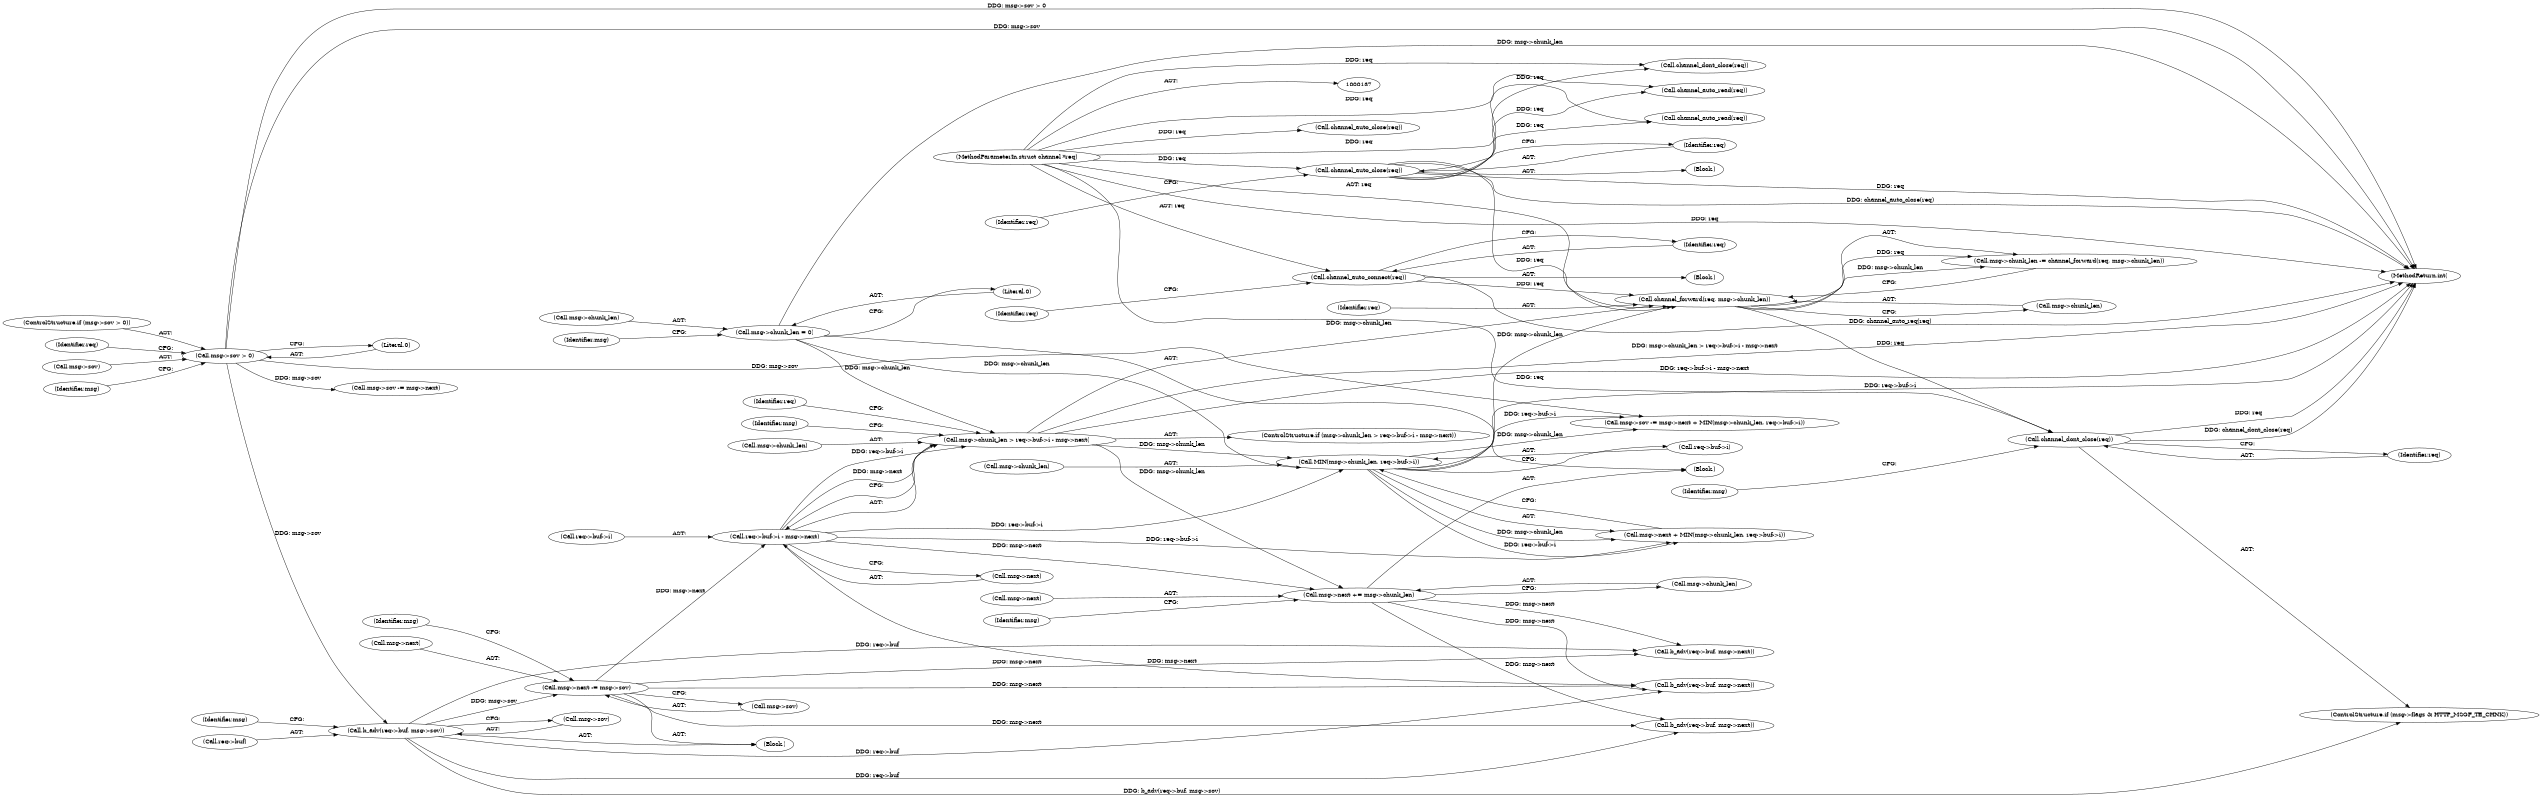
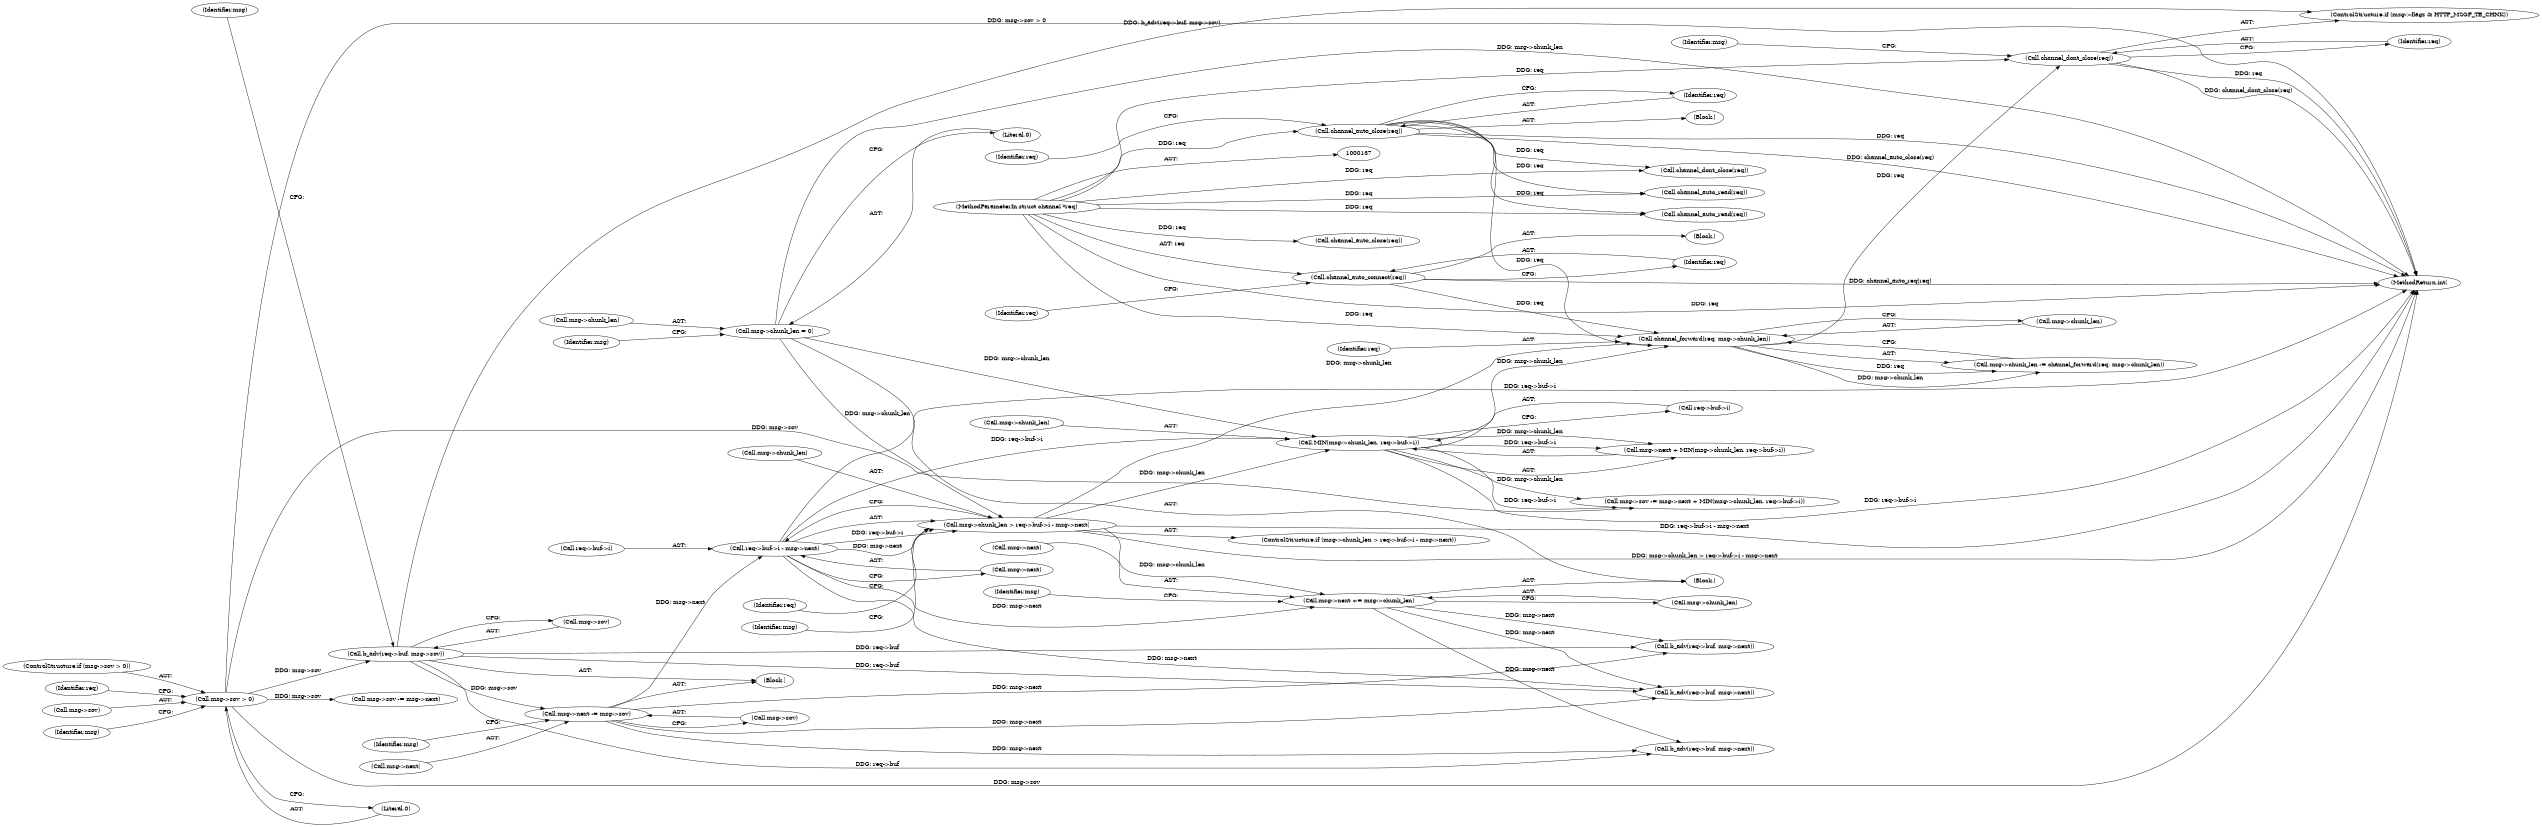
(1359, 185) -> (1359, 314)
(1530, 501) -> (1530, 452)
(1252, 548) -> (1569, 390)
(225, 742) -> none
